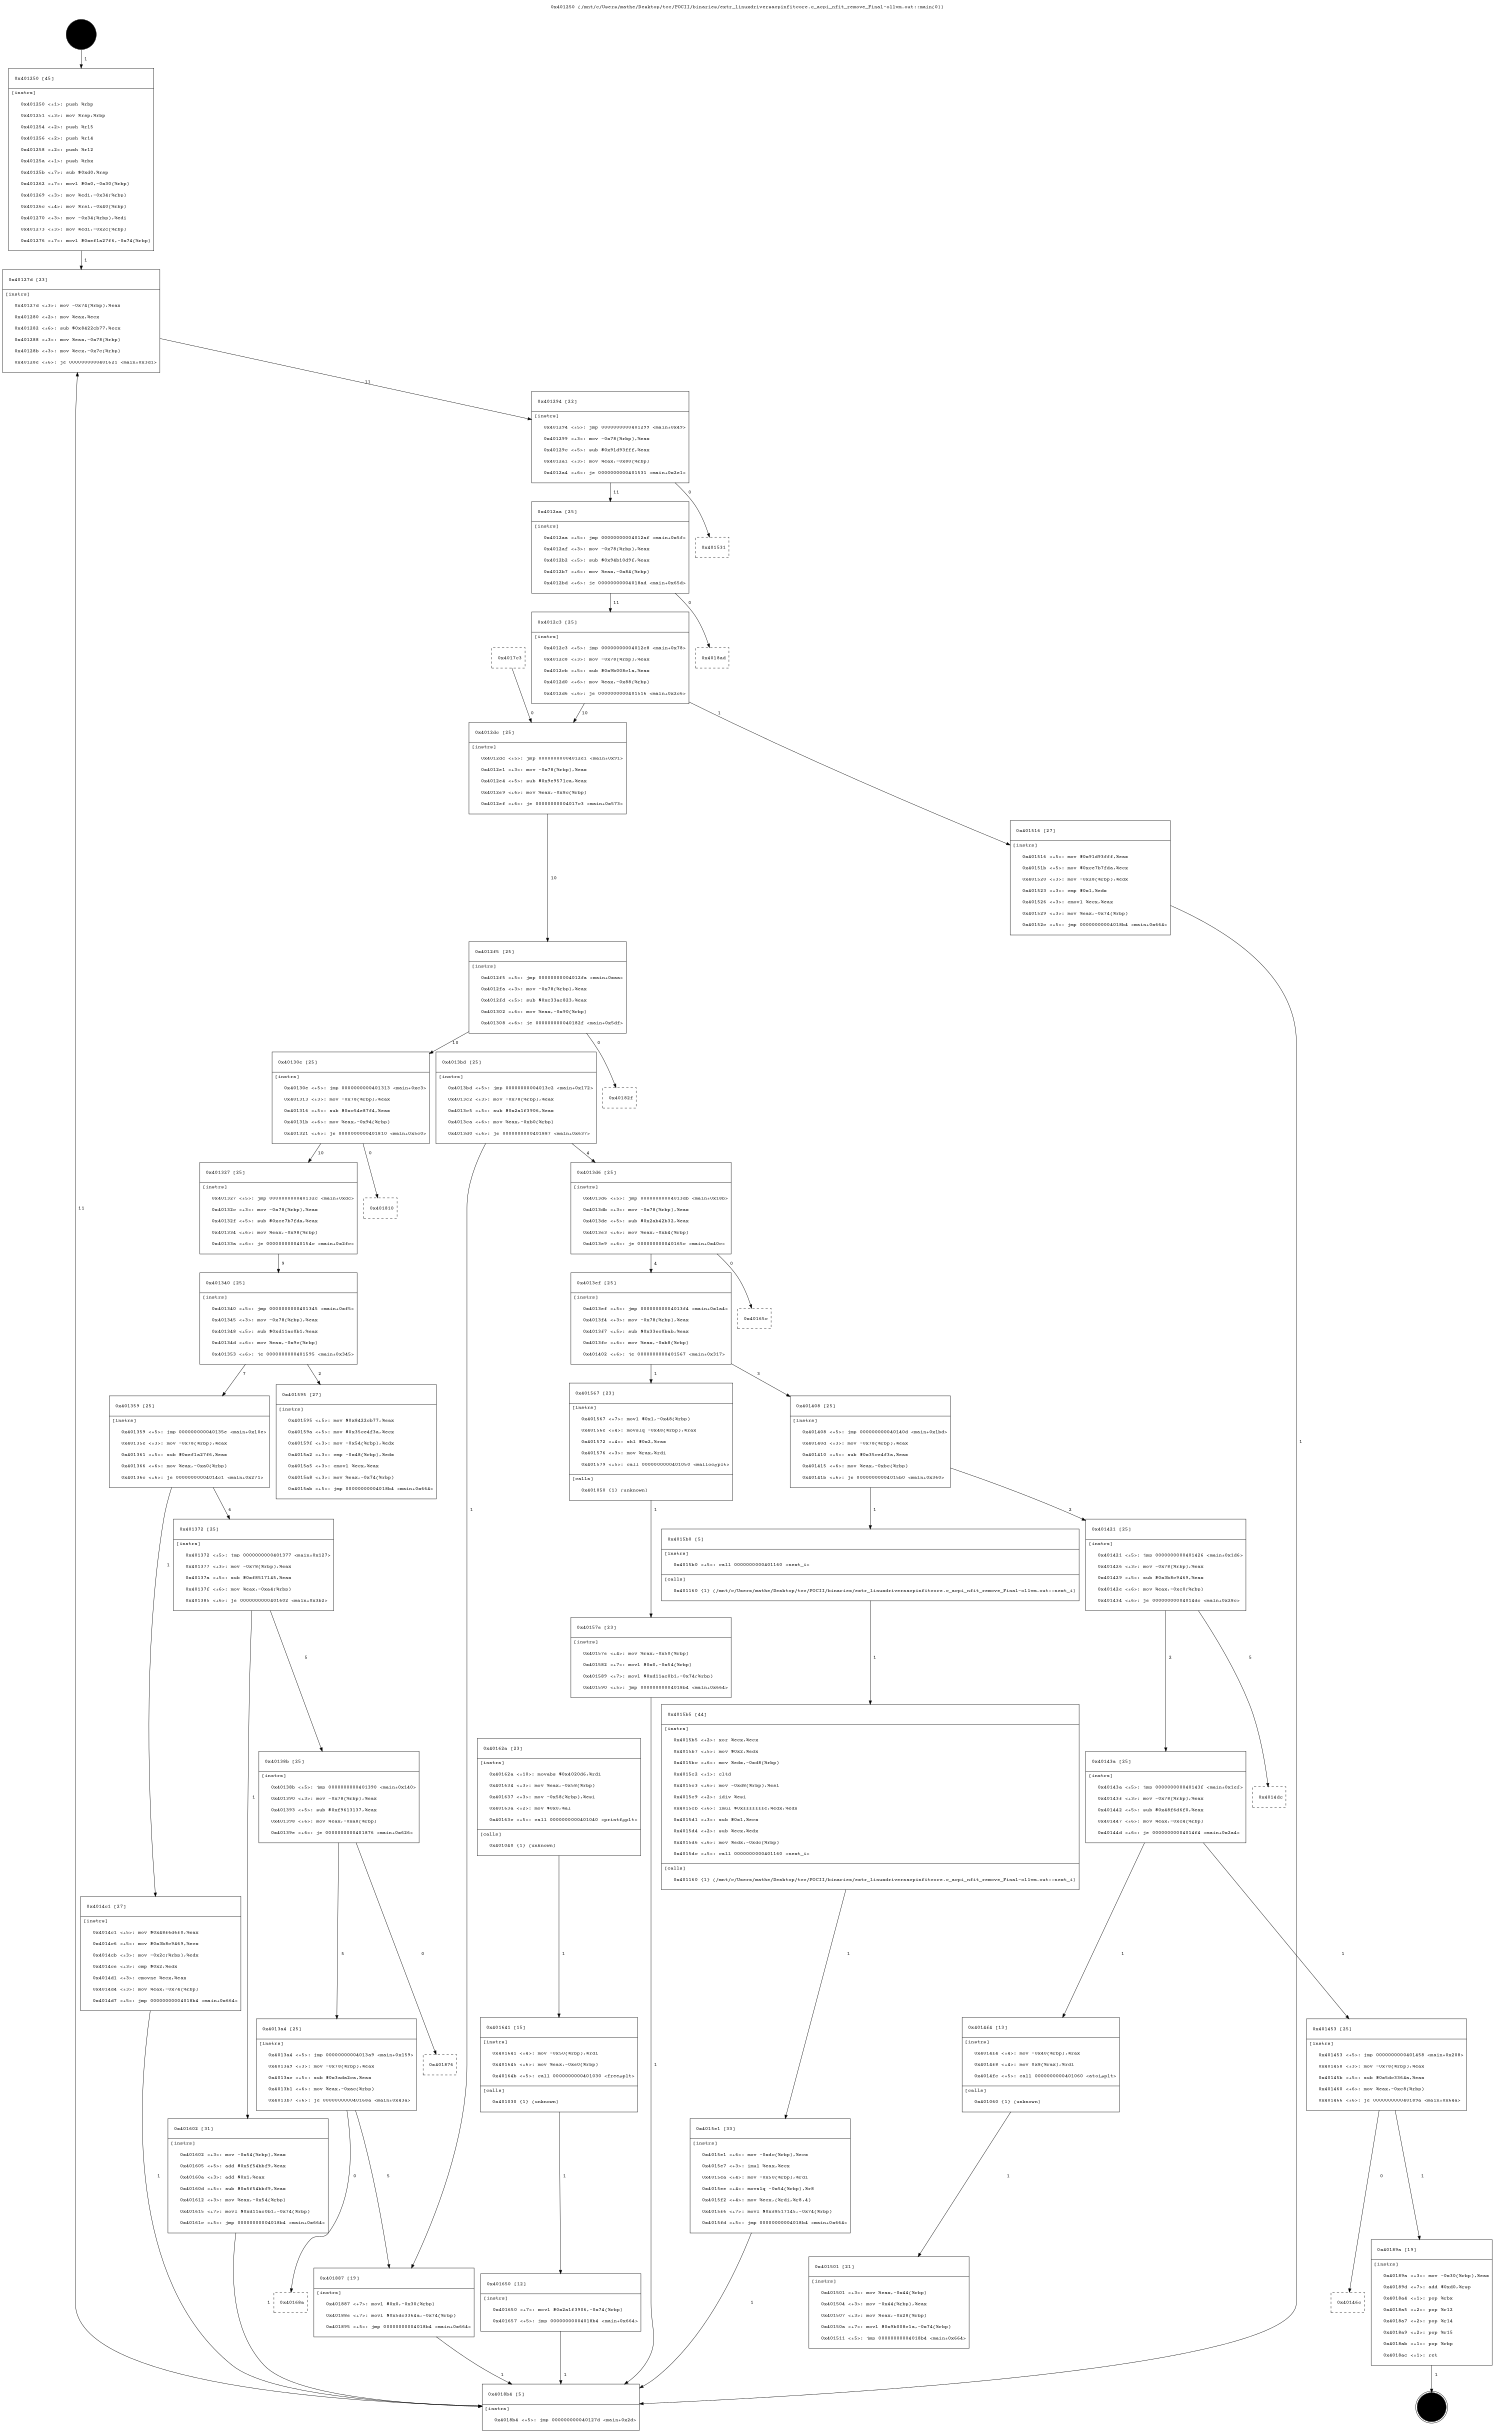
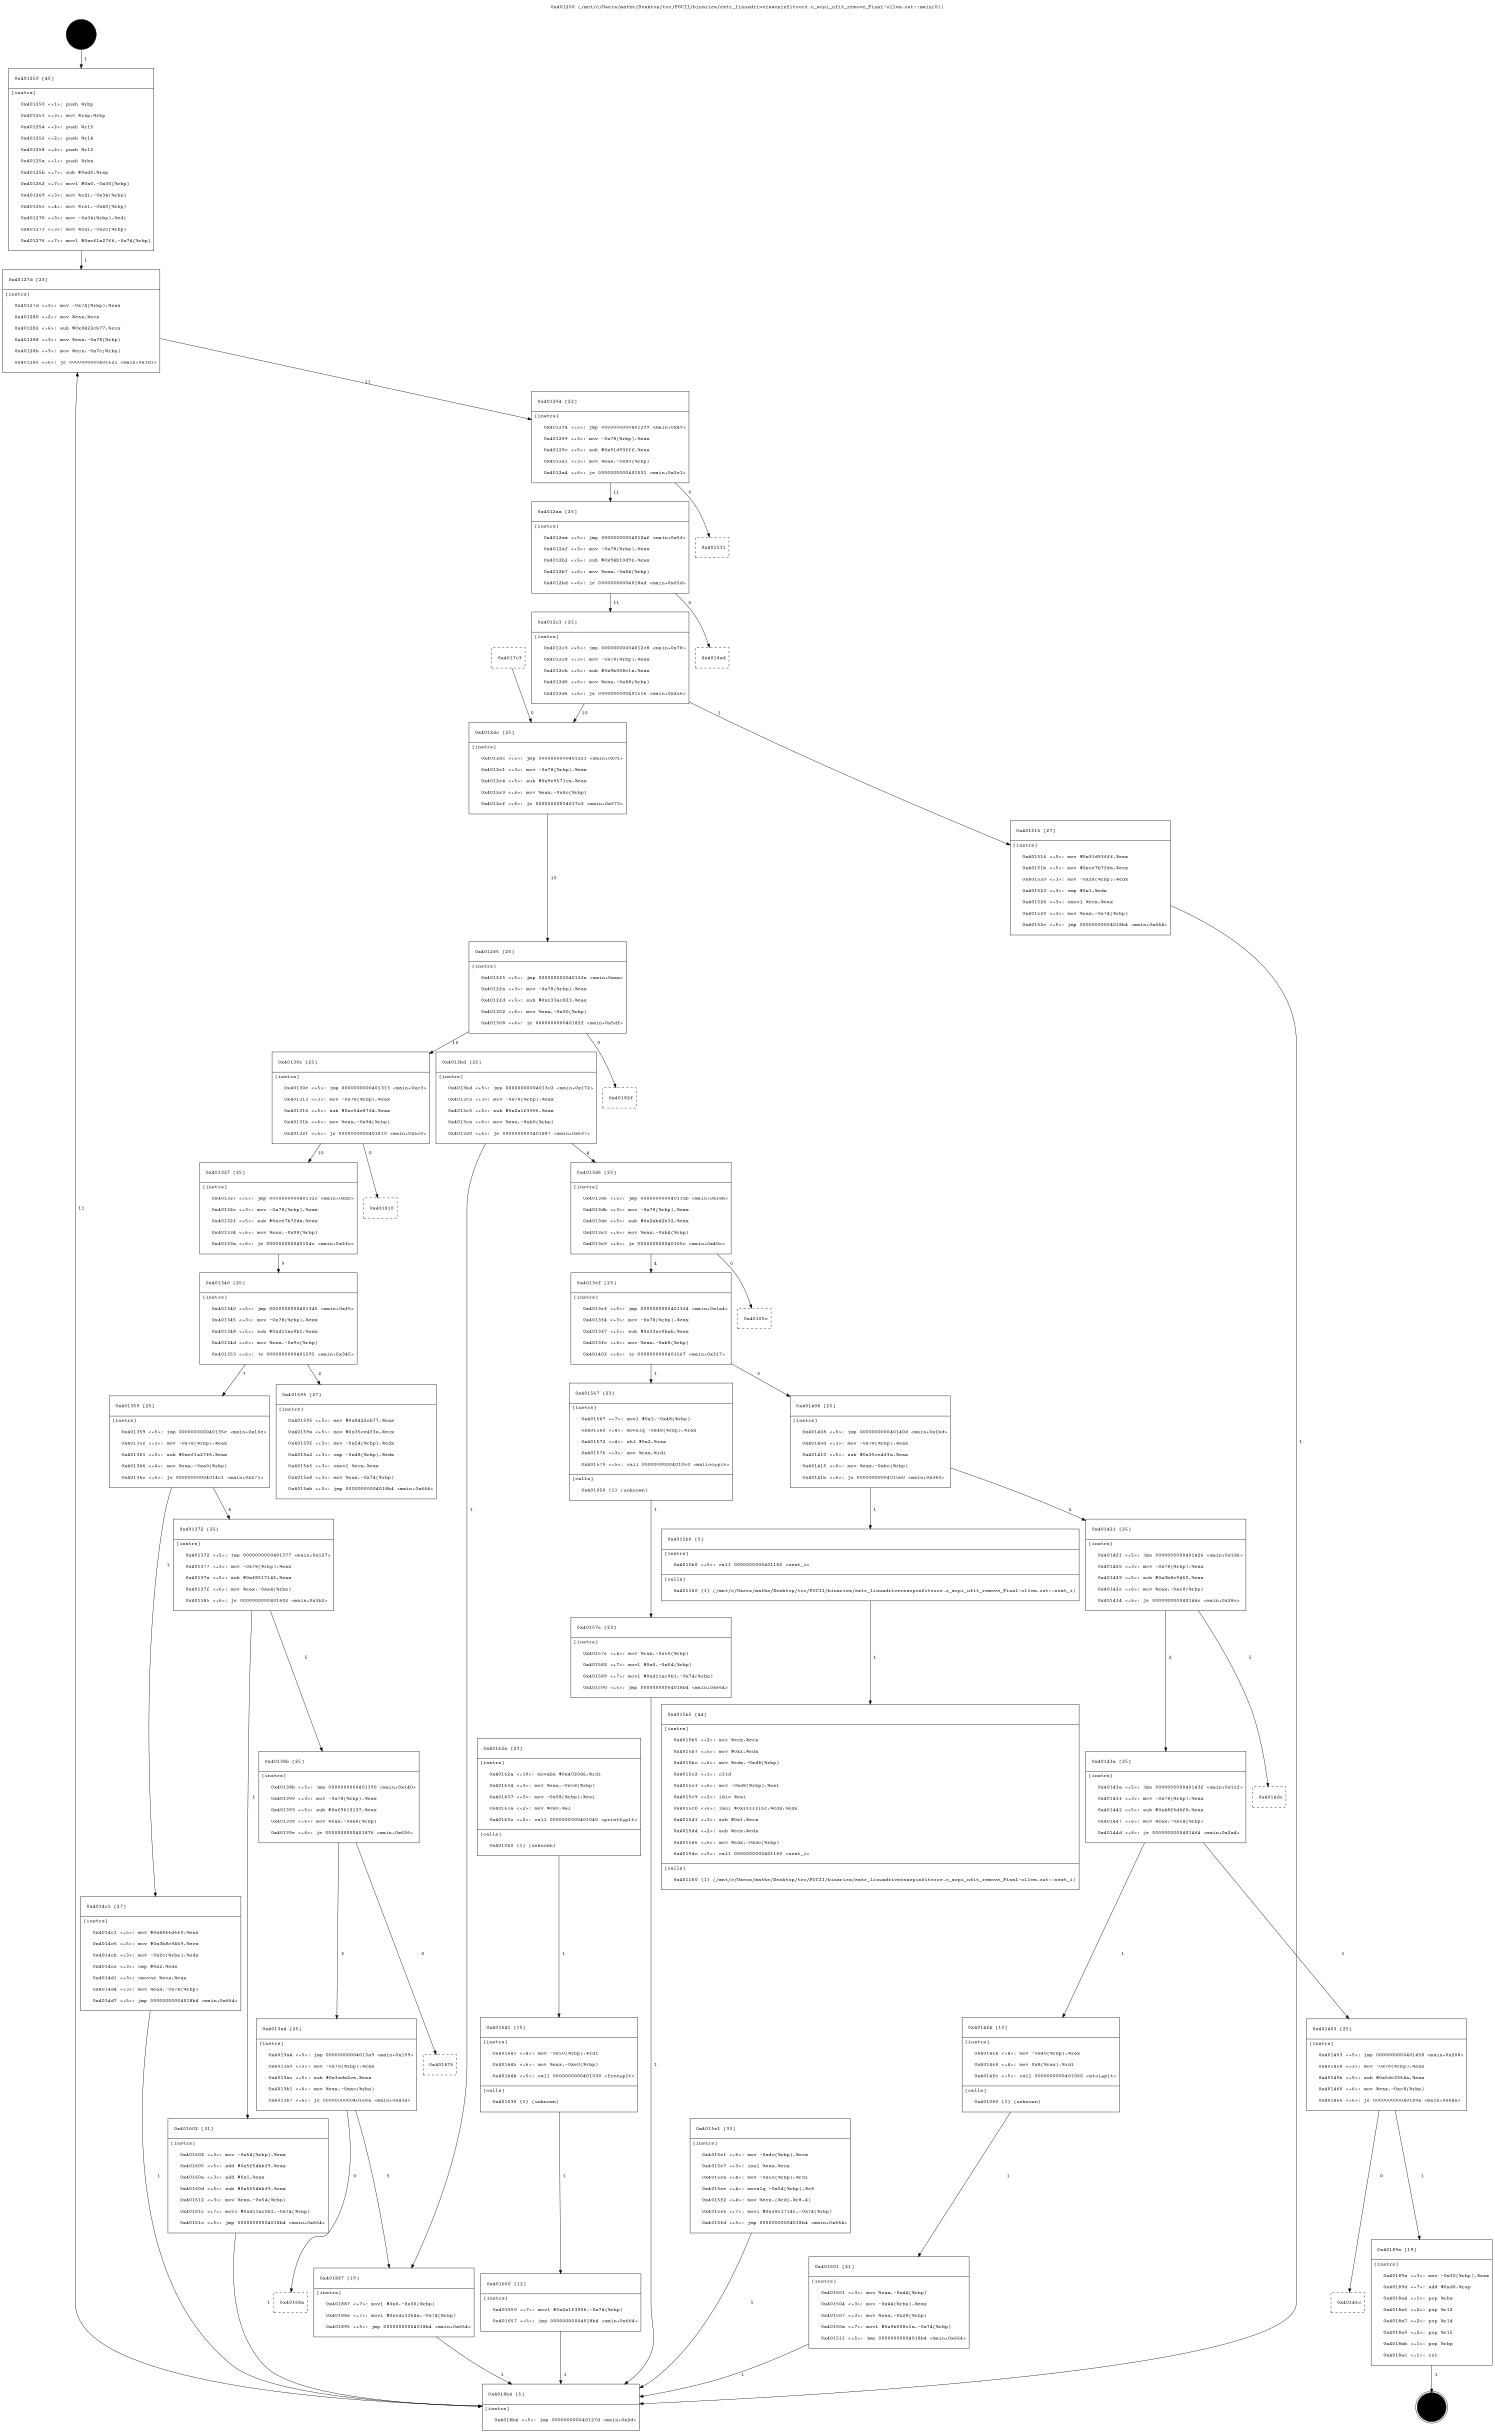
(816, 2002) -> none
none -> (728, 2376)
